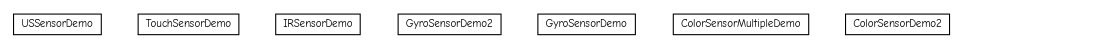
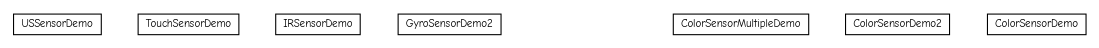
(587, 24) -> none
none -> (1036, 24)
